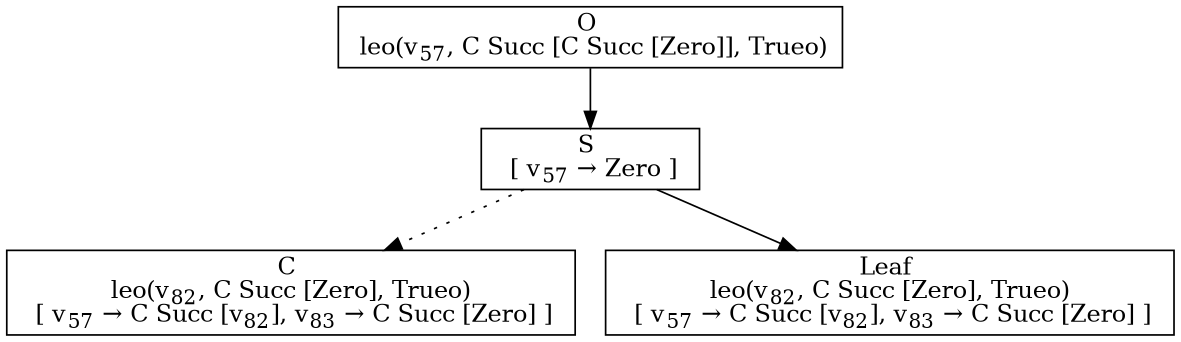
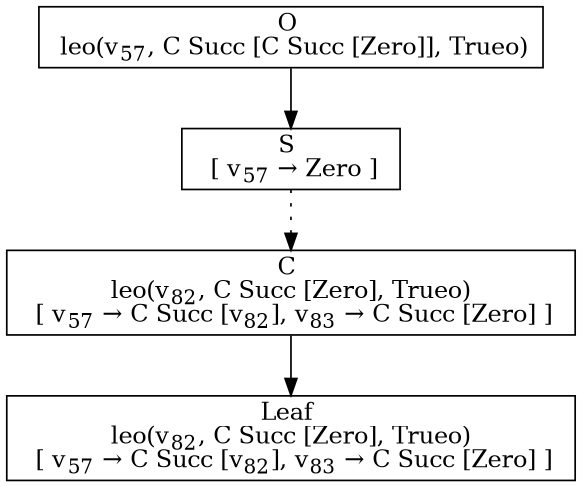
(719, 217) -> (291, 357)
